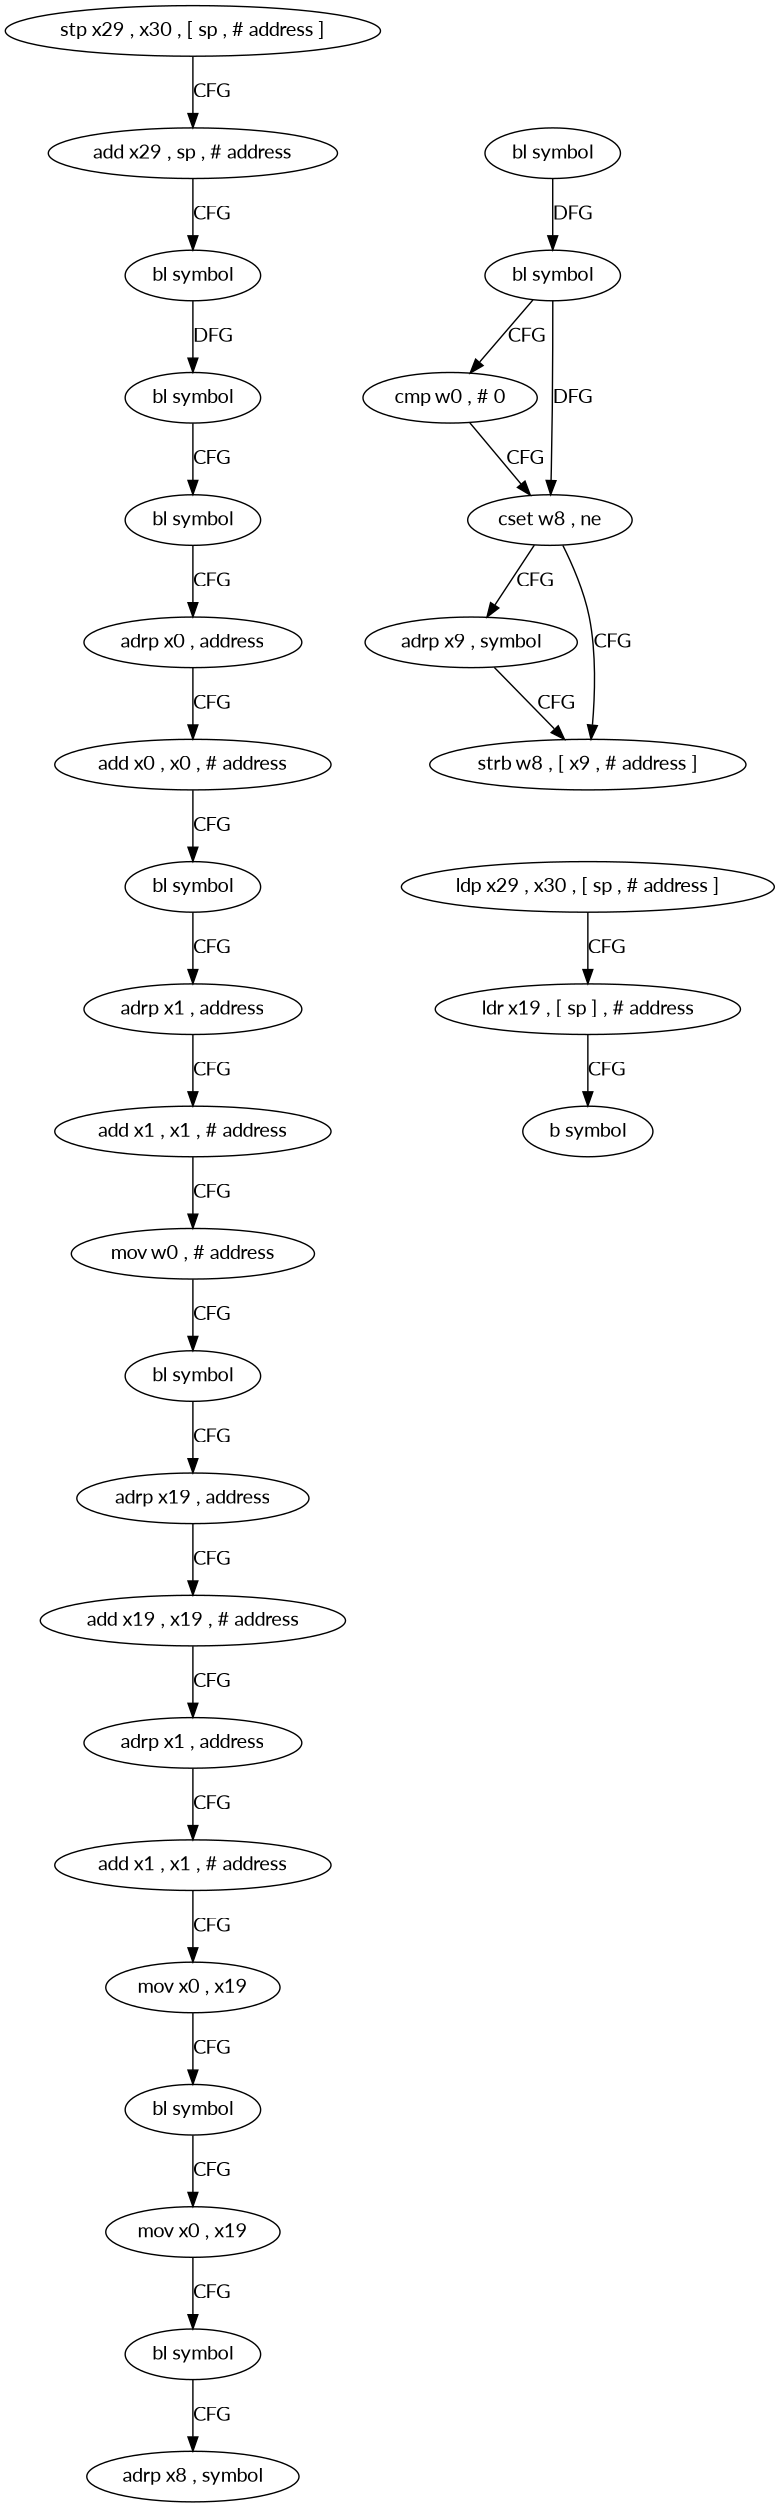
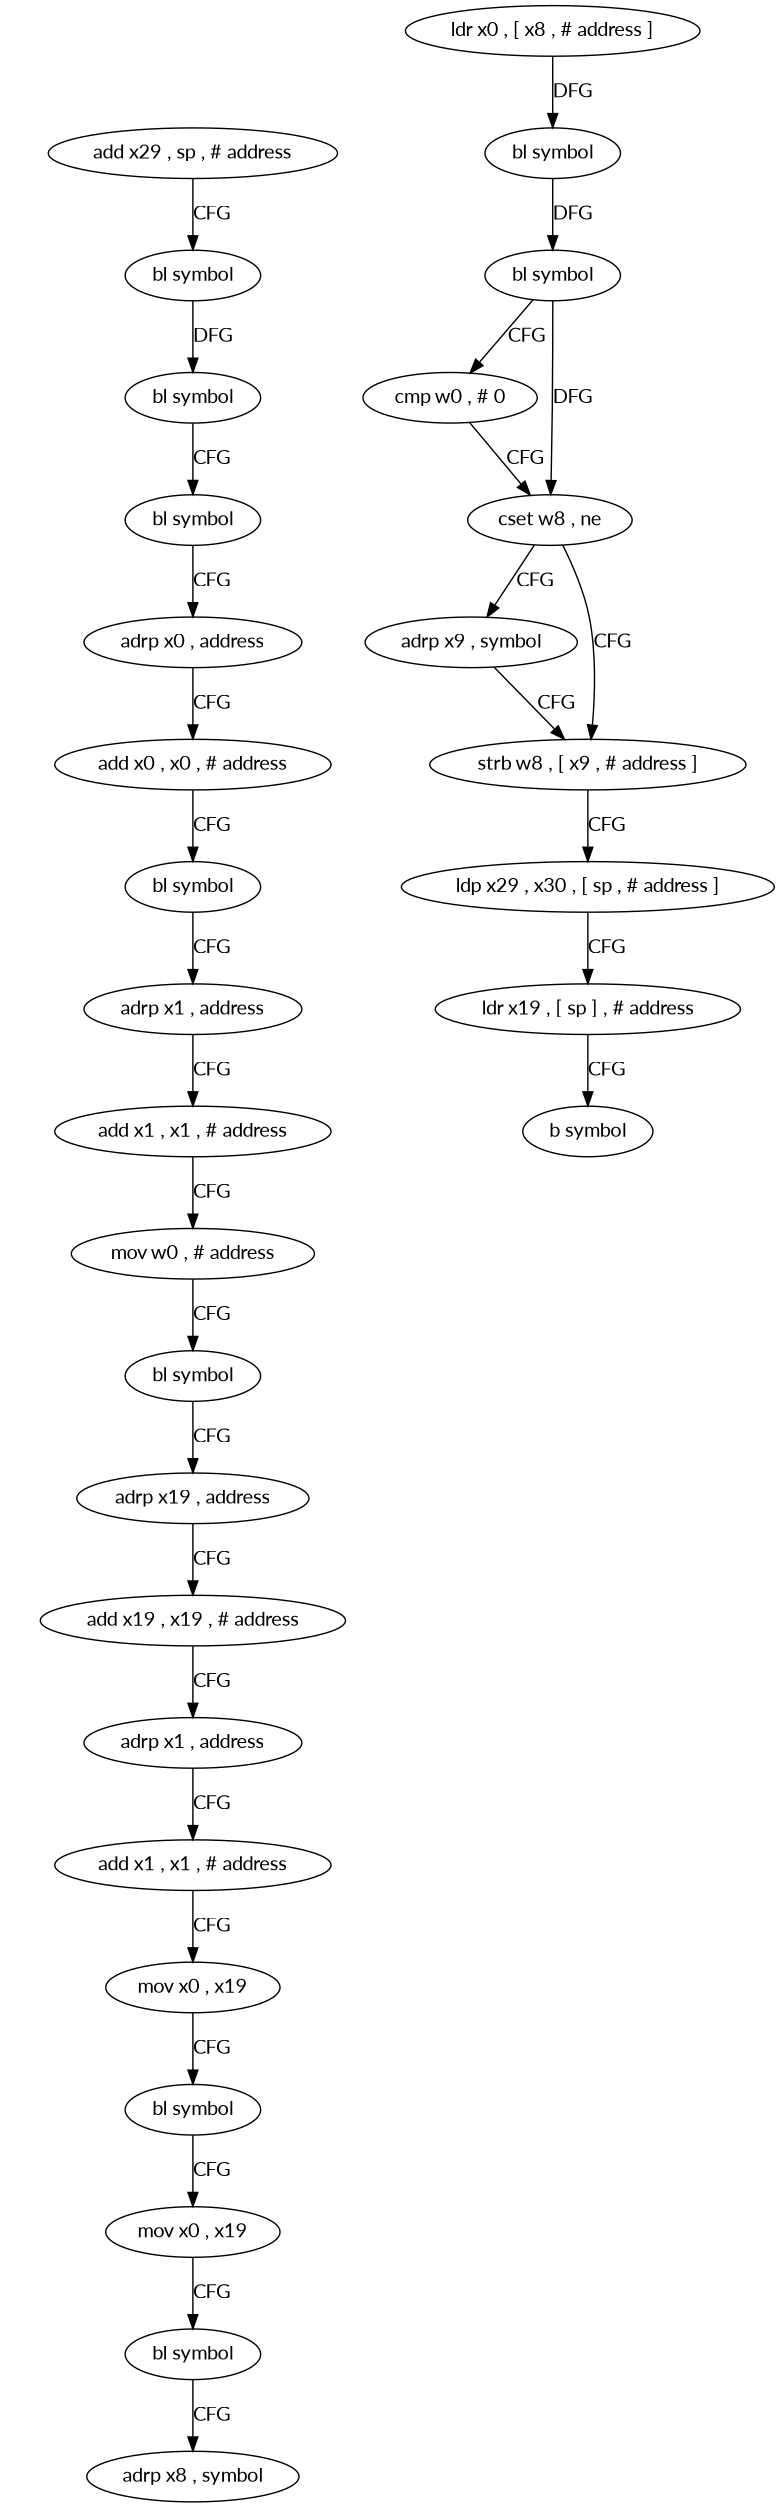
(193, 31) -> none
none -> (553, 31)
none -> (588, 819)
